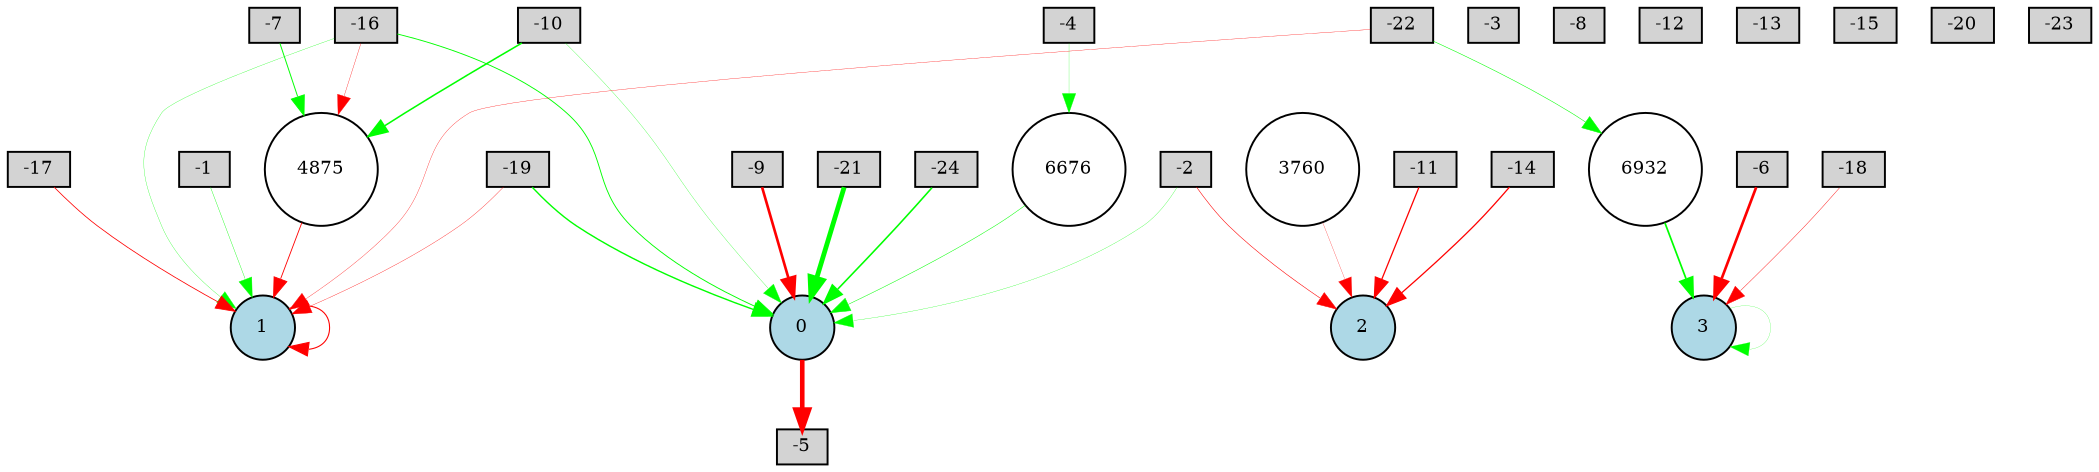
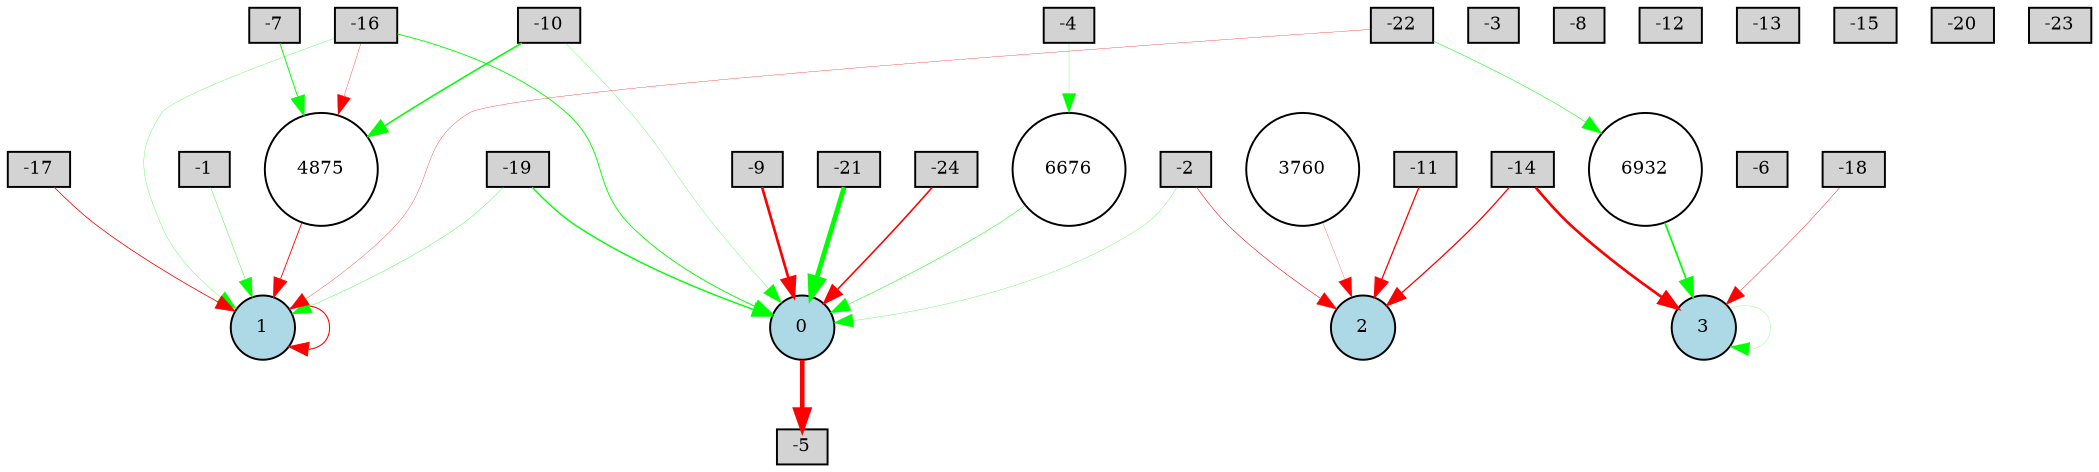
(1739, 233) -> (1595, 246)
(885, 239) -> (885, 239)
(412, 255) -> (412, 255)
